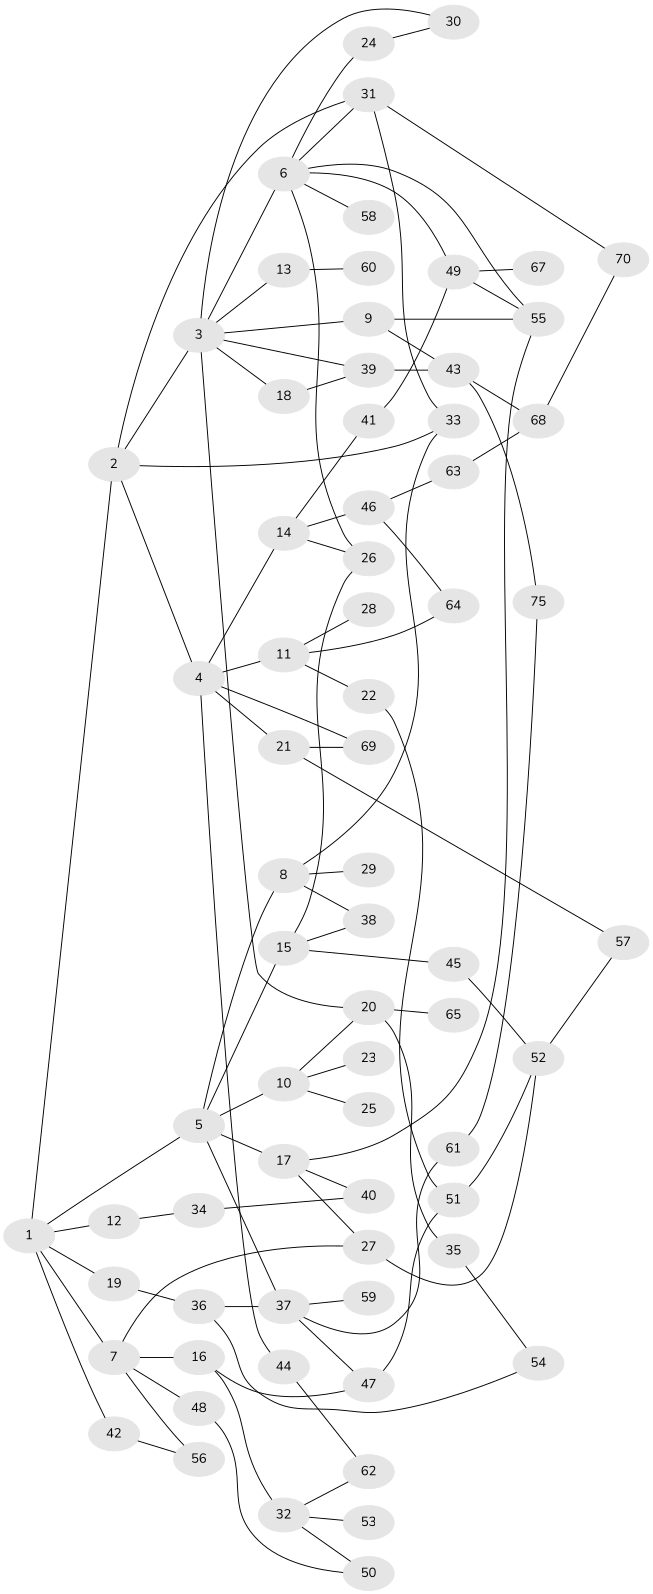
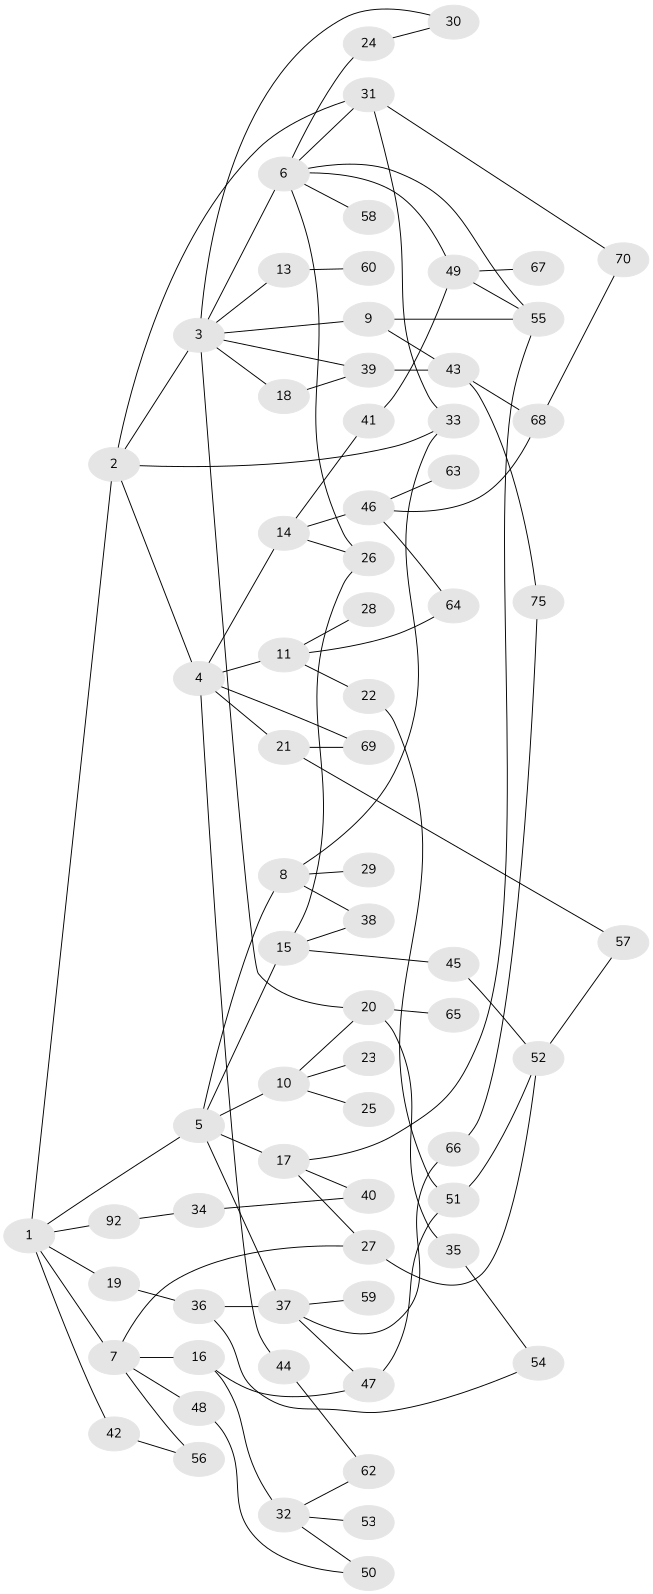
(496, 447) -> (476, 499)
(454, 1149) -> (454, 1149)
(114, 1222) -> (114, 1222)
